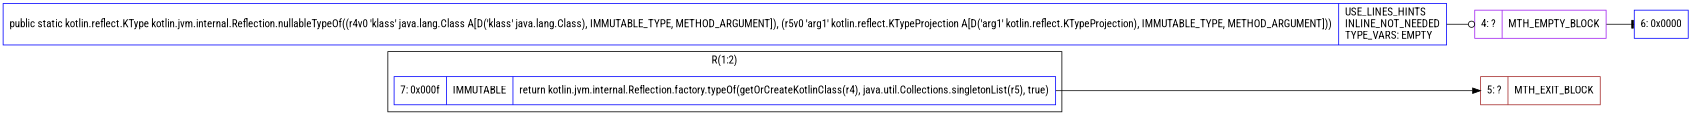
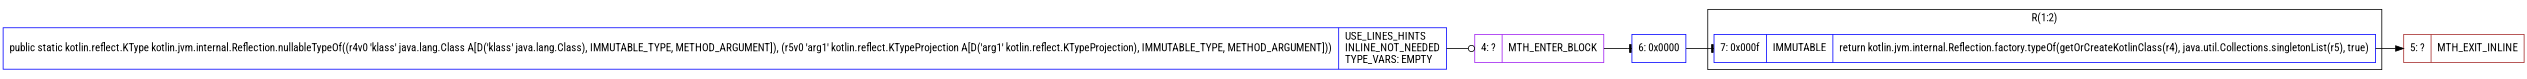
(1554, 24) -> (1553, 48)
none -> (1698, 48)
(1554, 90) -> (2478, 48)
